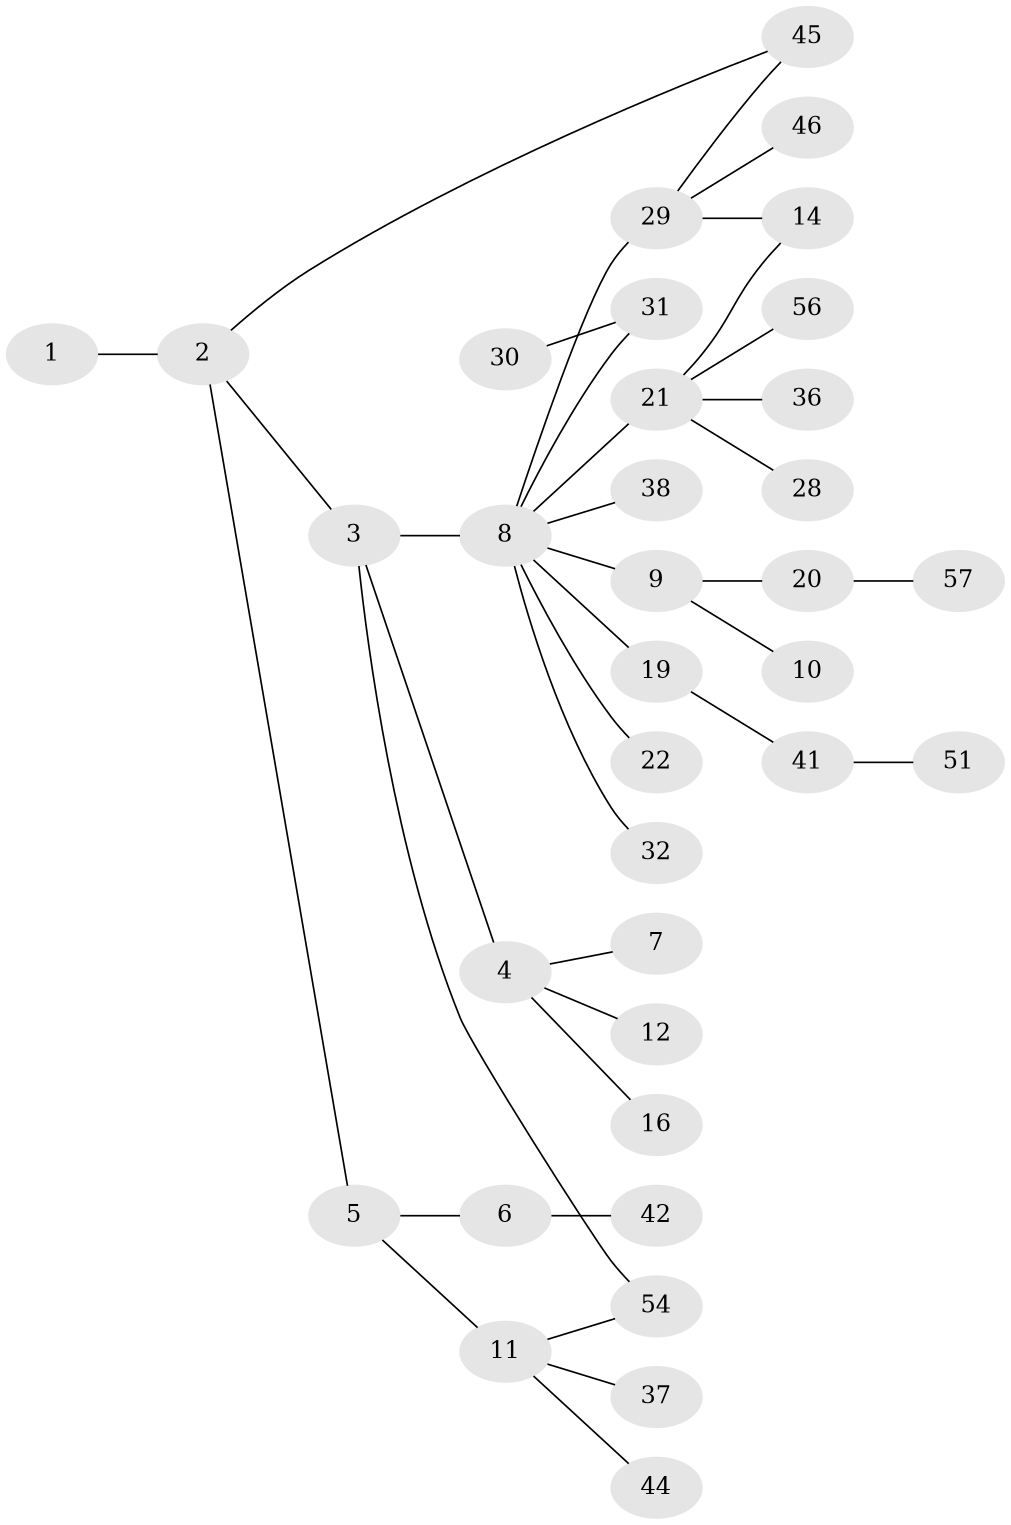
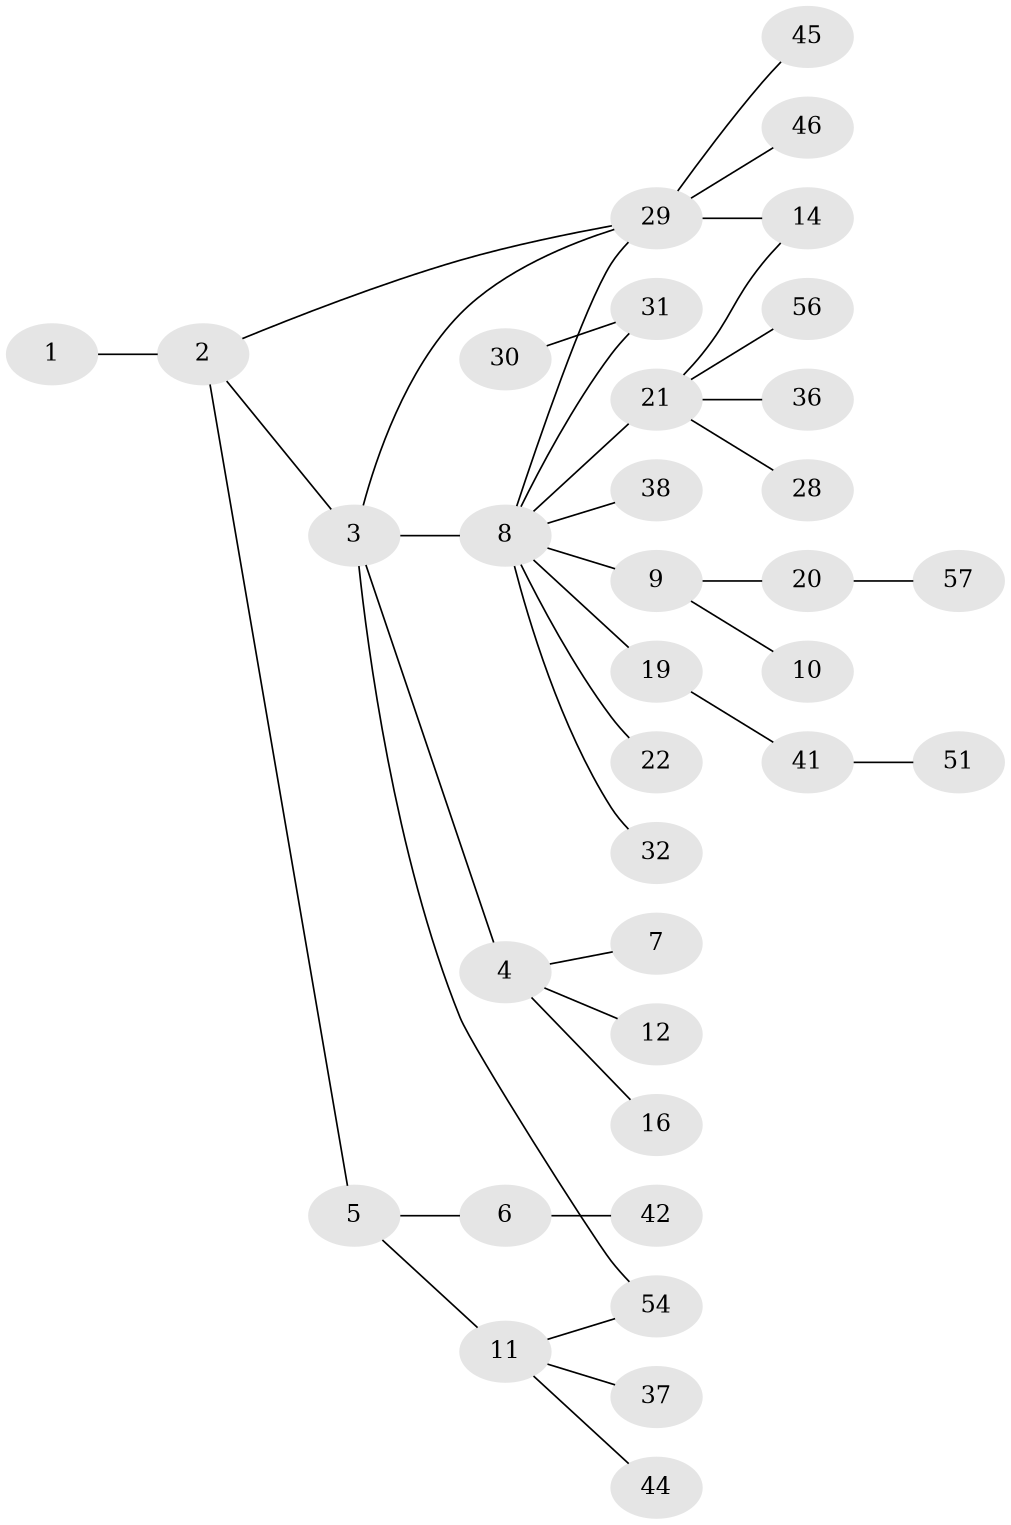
(489, 172) -> (424, 271)
none -> (447, 329)
